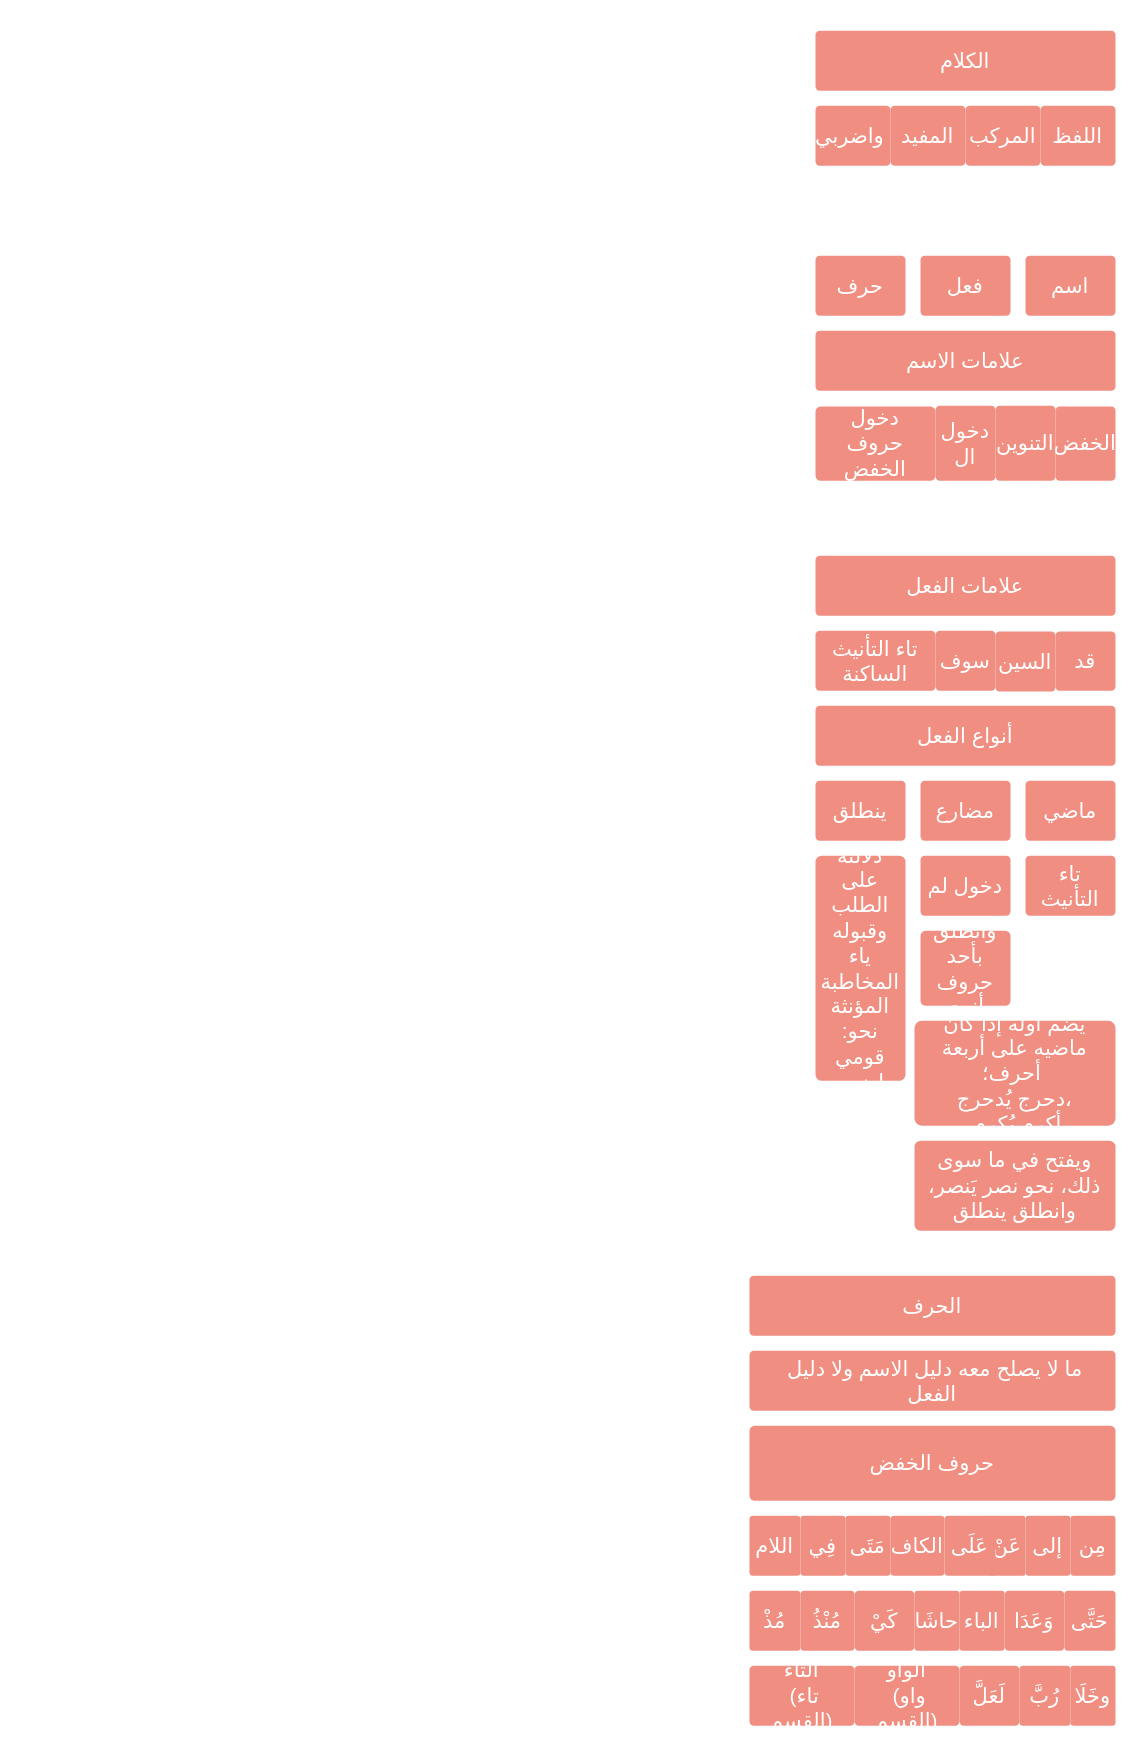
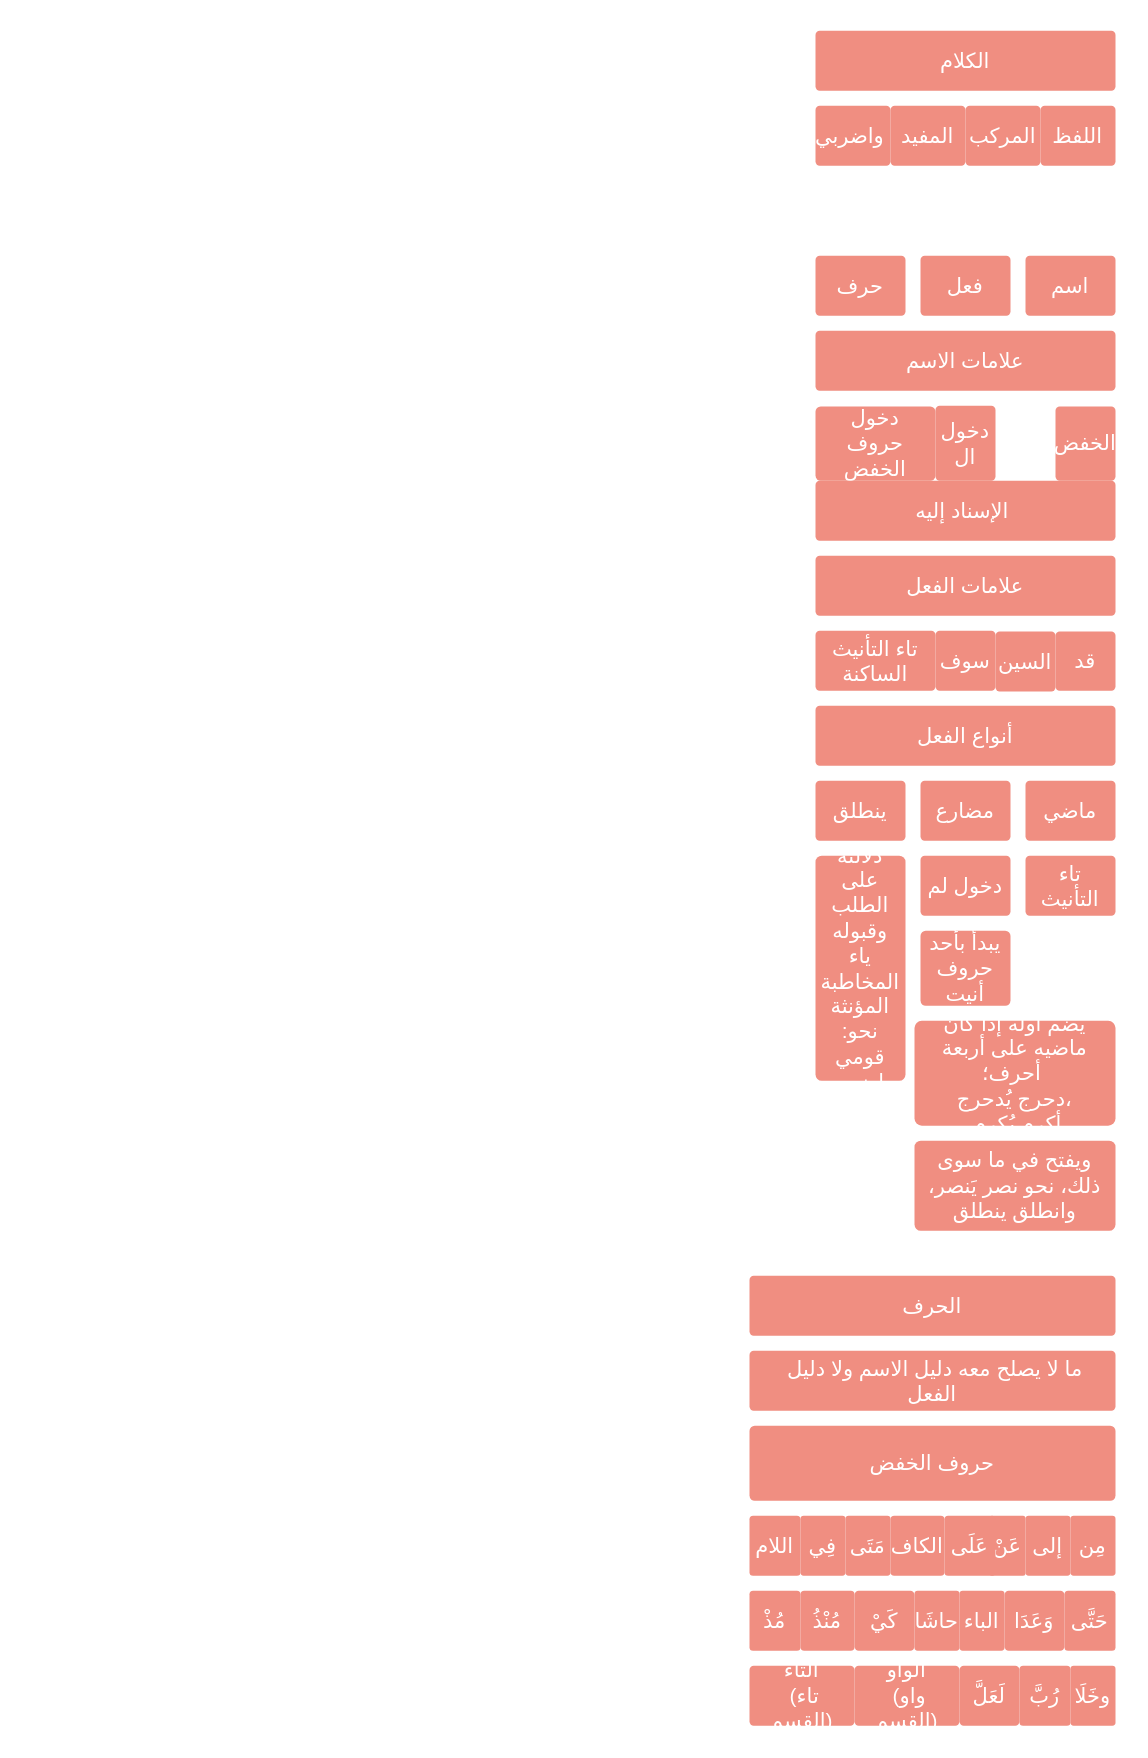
(1025, 443) -> none
none -> (965, 511)
(965, 968) -> (965, 968)
